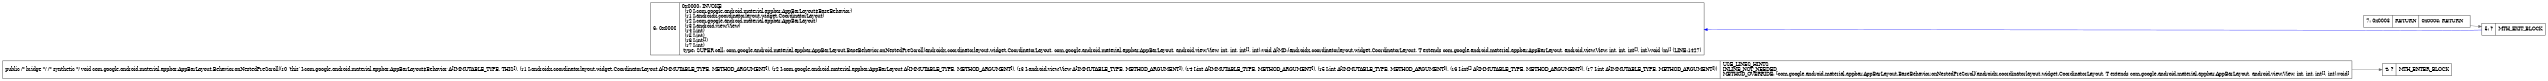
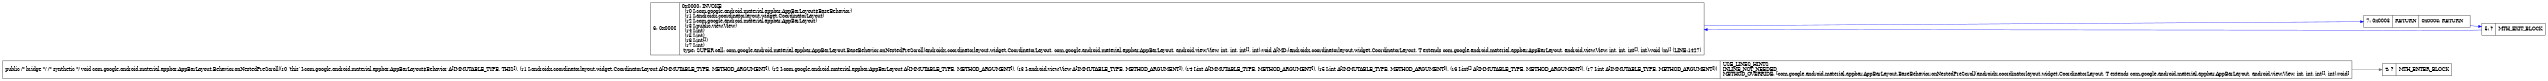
none -> (2032, 24)
(711, 26) -> (709, 26)
(2474, 26) -> (2474, 26)
